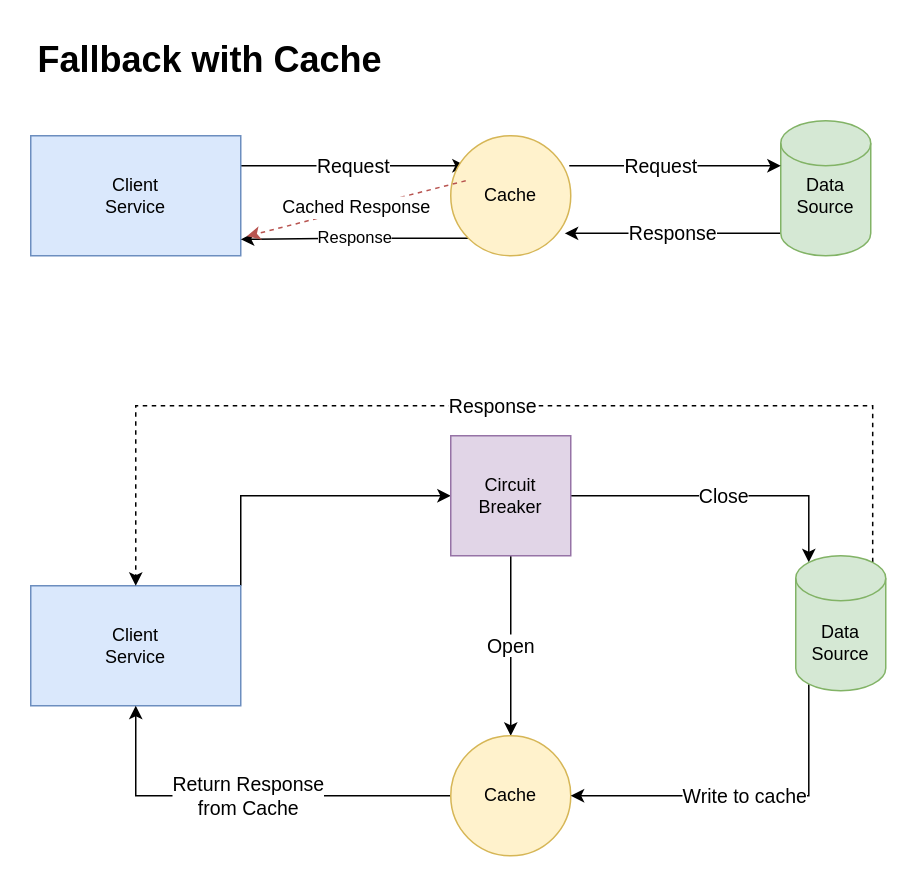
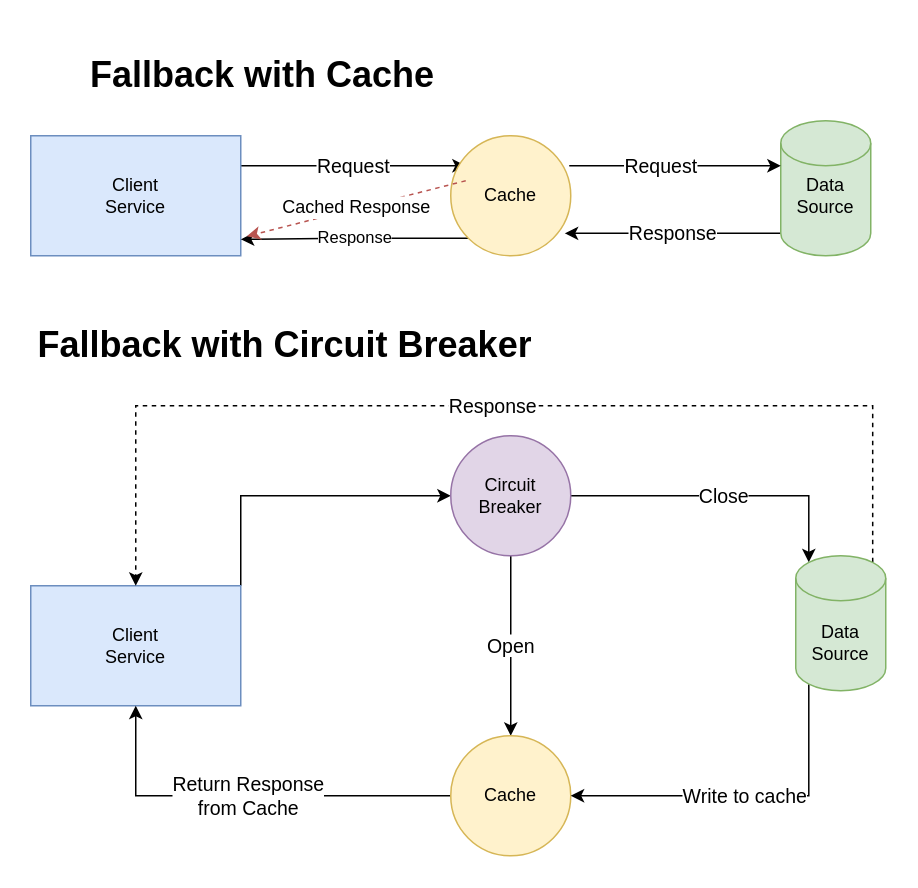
(211, 61) -> (263, 76)
none -> (293, 346)
(511, 496) -> (511, 496)
